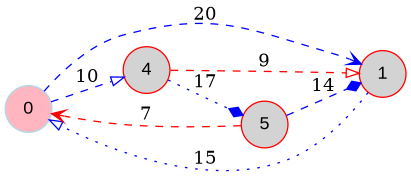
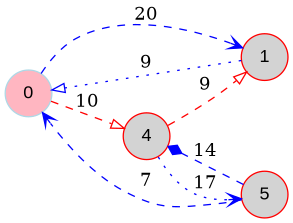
(81, 92) -> (81, 112)
(198, 94) -> (187, 189)
(316, 102) -> (213, 169)
(152, 126) -> (133, 196)
(206, 159) -> (147, 63)
